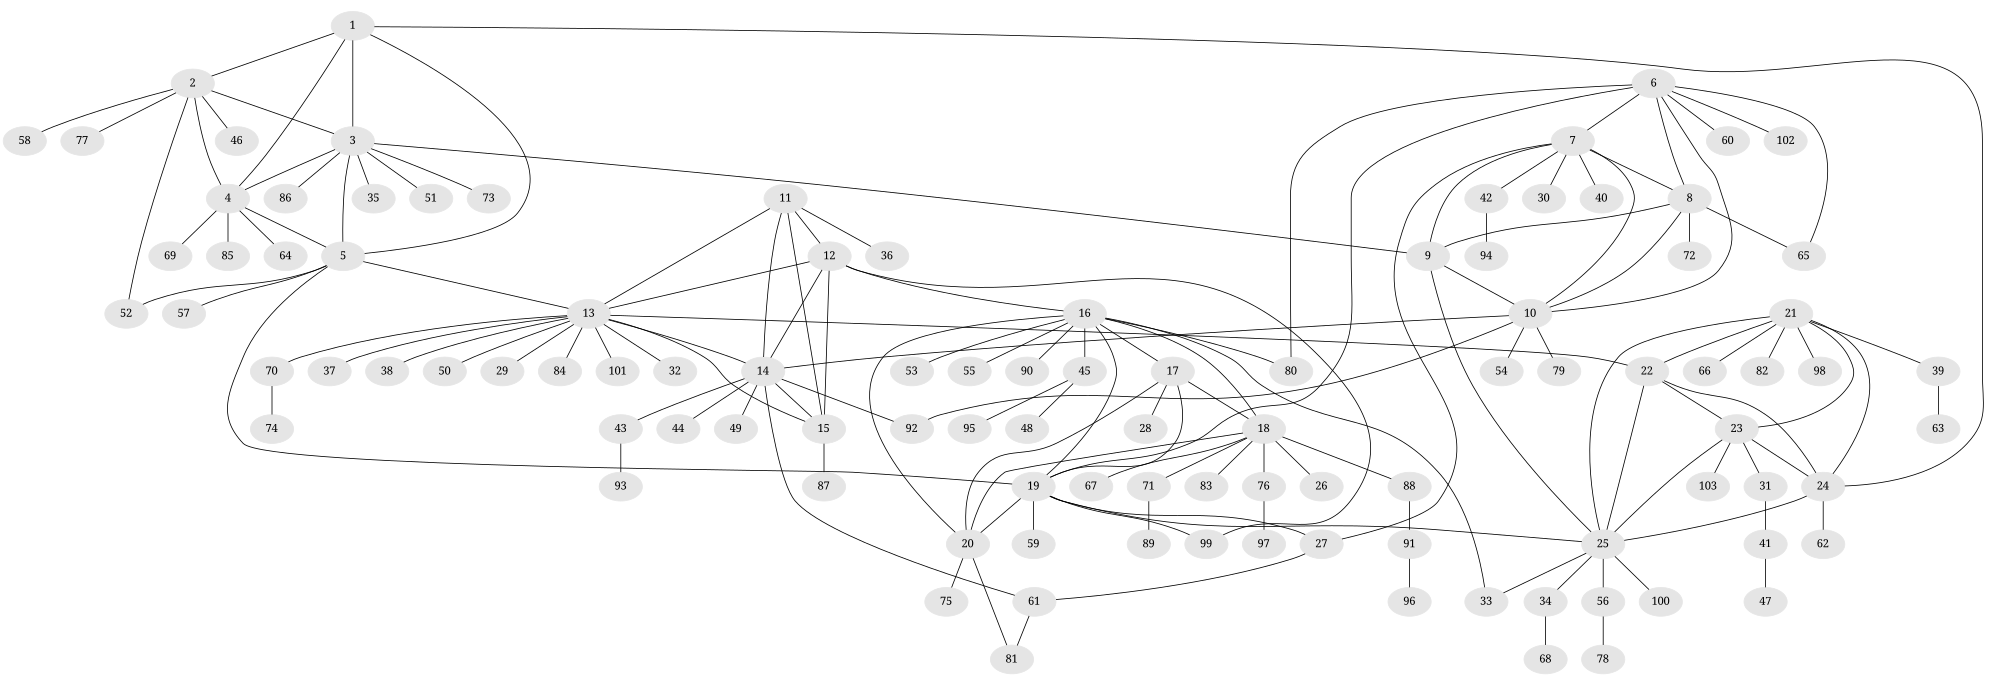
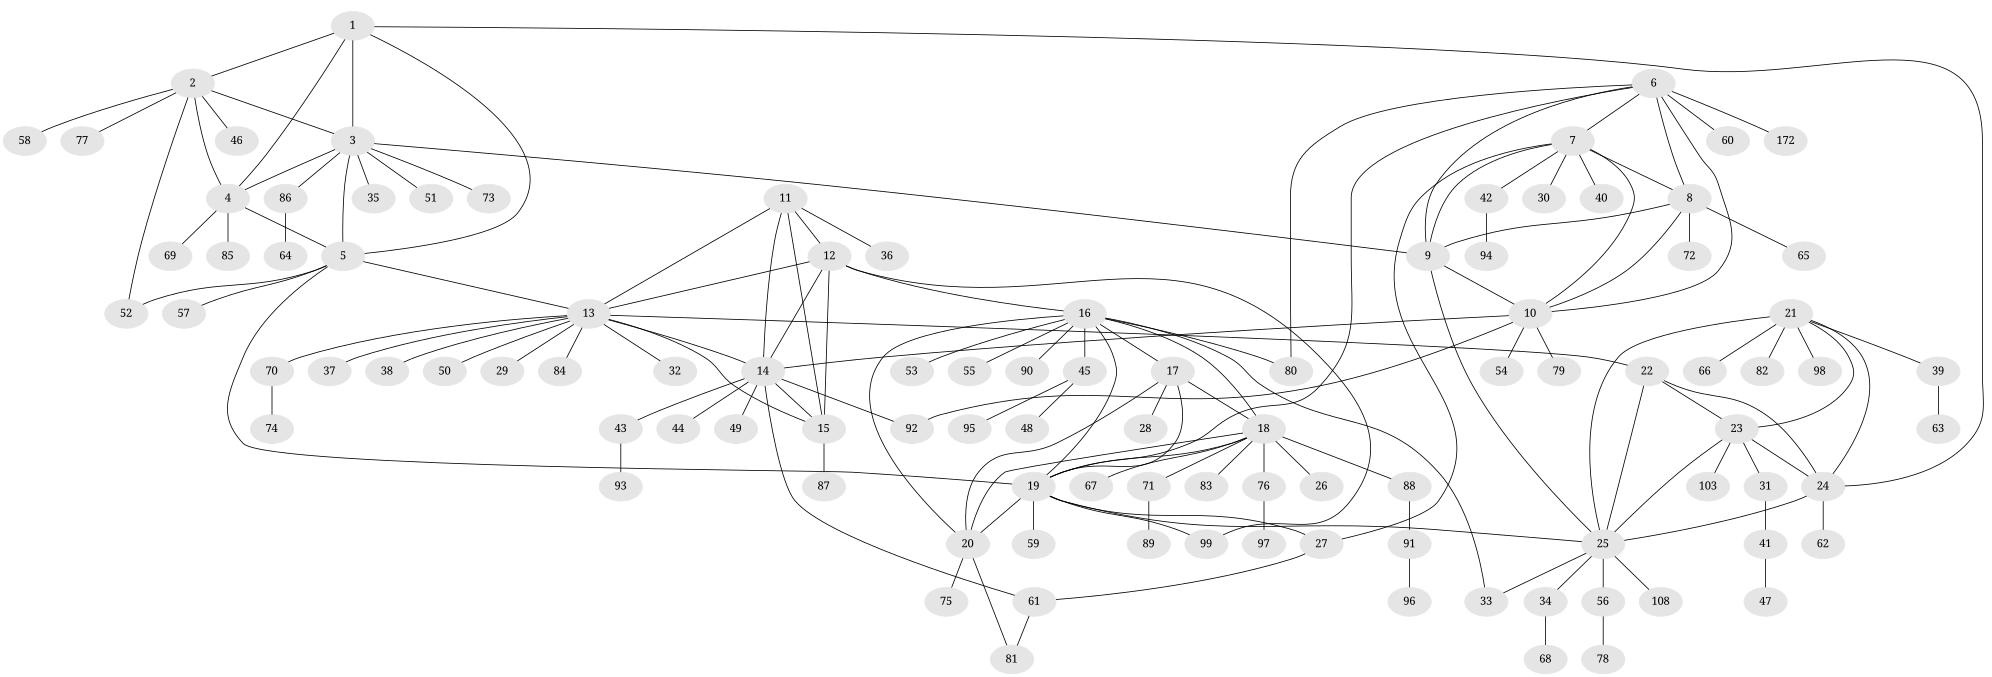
(1804, 118) -> (1498, 130)
(1786, 141) -> (1786, 141)
(257, 227) -> (286, 222)
(1718, 341) -> none
(618, 371) -> none
none -> (1148, 457)
(1661, 602) -> (1661, 602)
